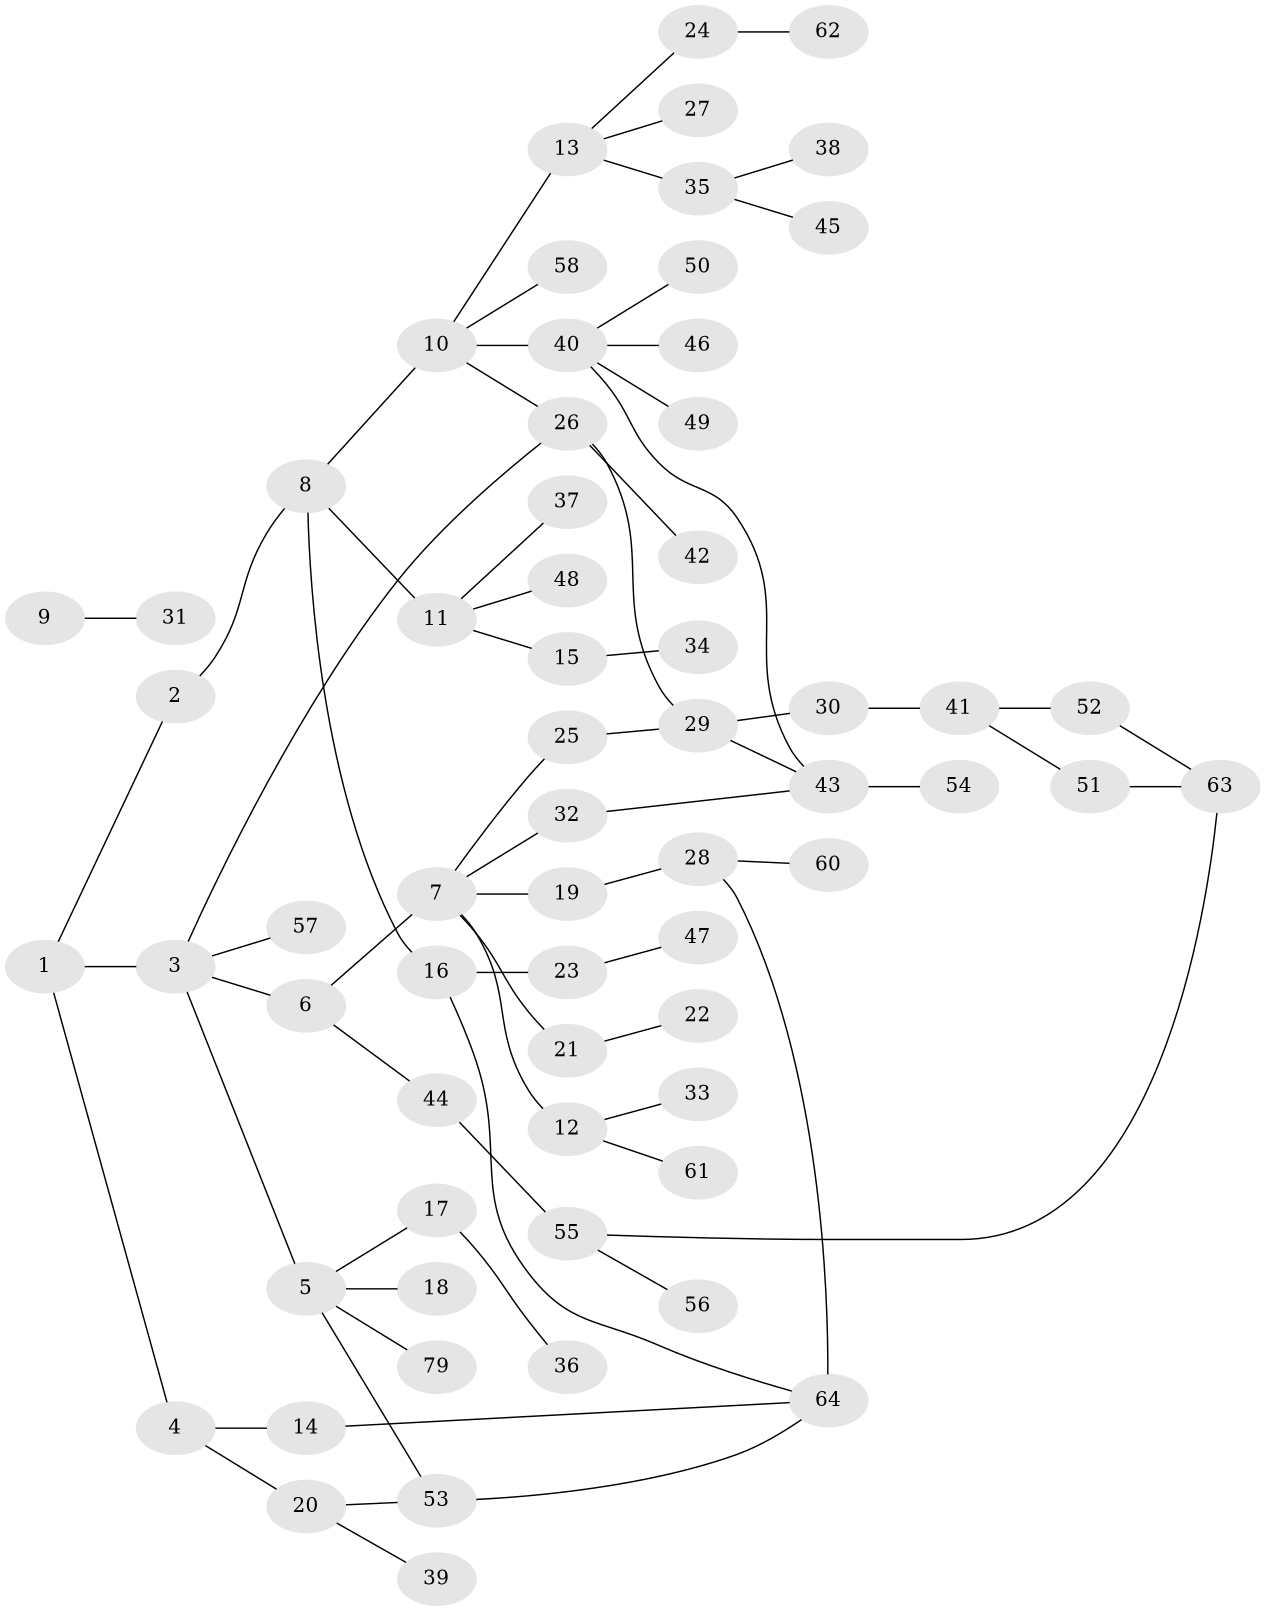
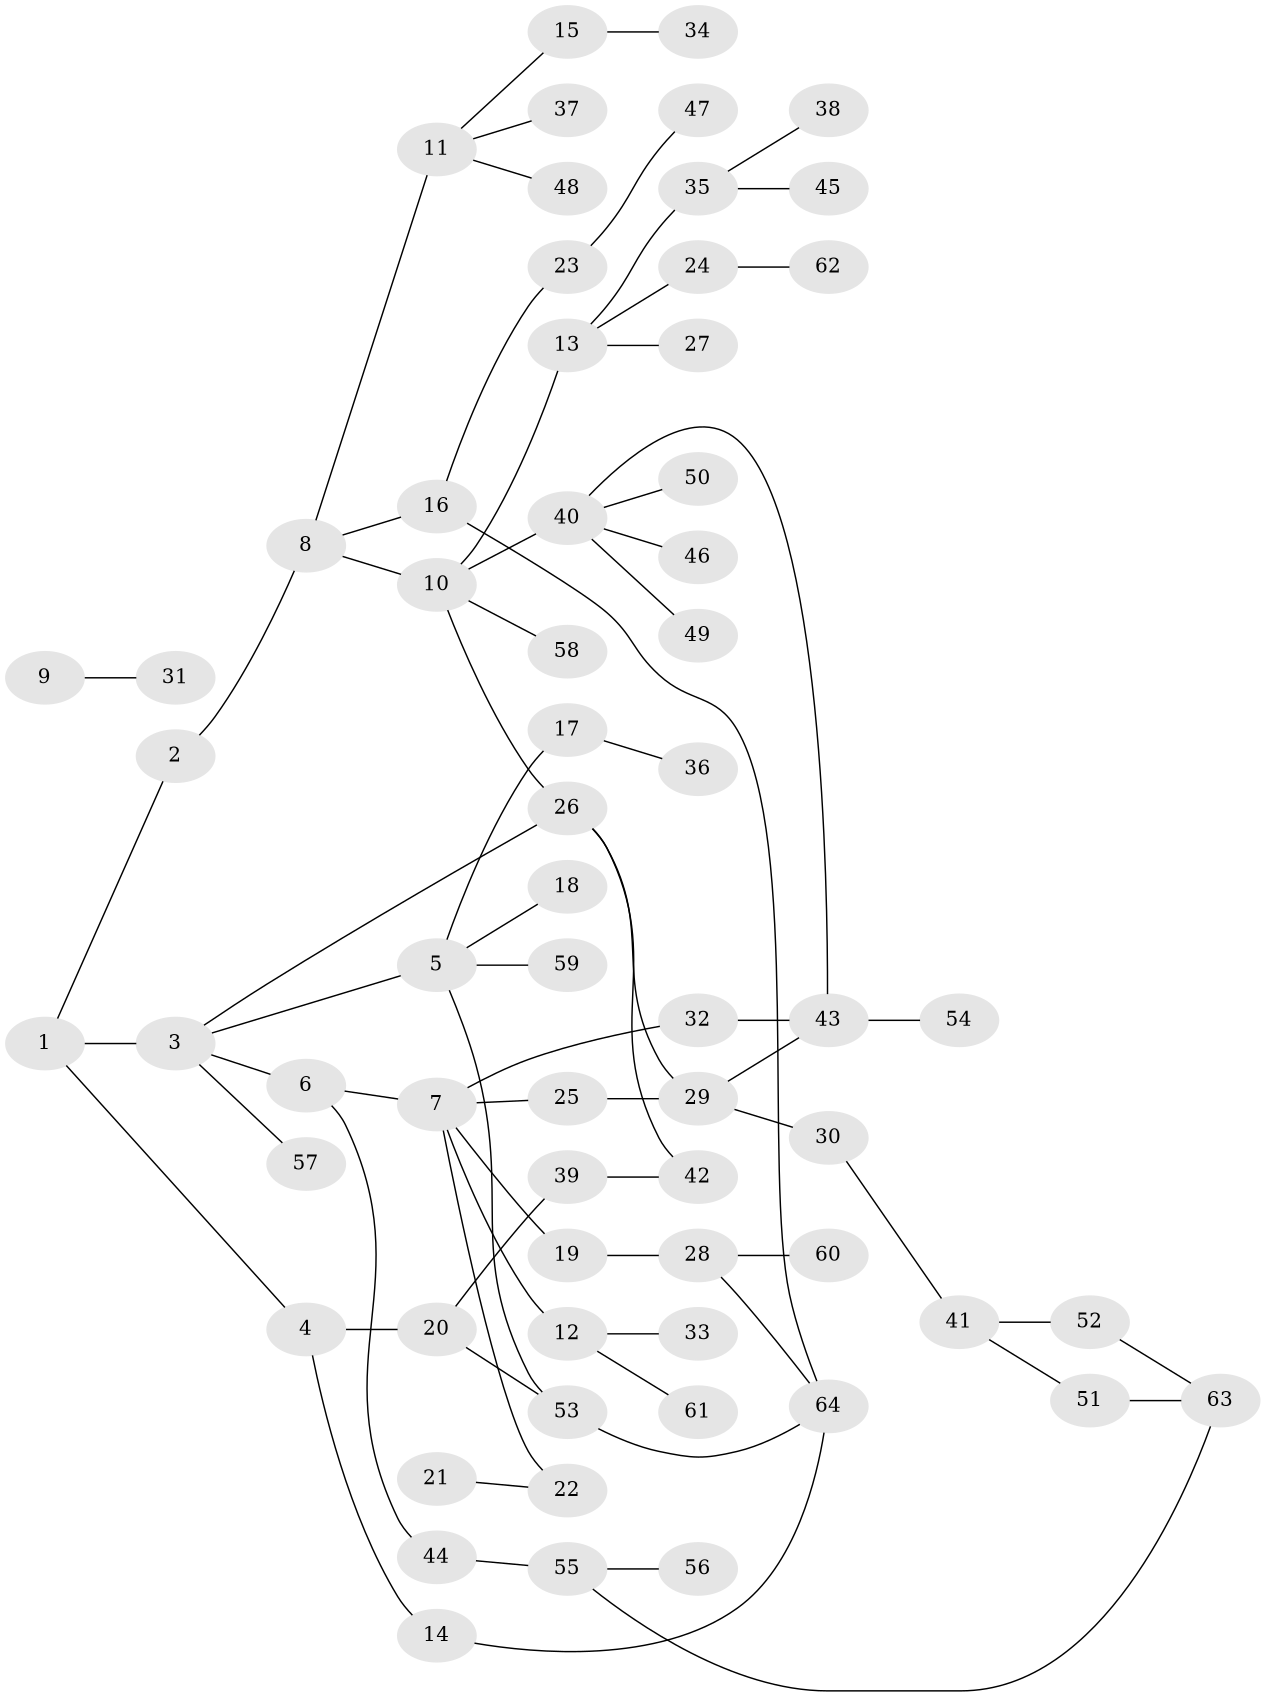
(508, 982) -> (481, 1305)
none -> (633, 1177)
(437, 1367) -> (567, 965)
